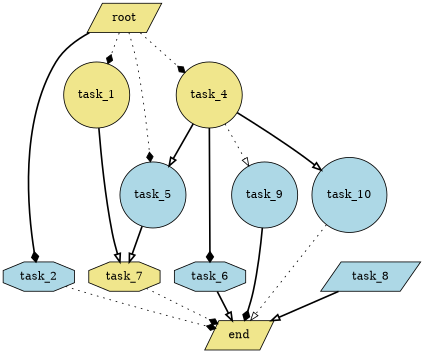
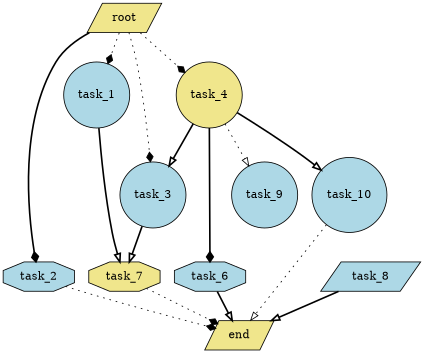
(97, 95) -> (97, 95)
(153, 195) -> (153, 195)
(257, 270) -> none
